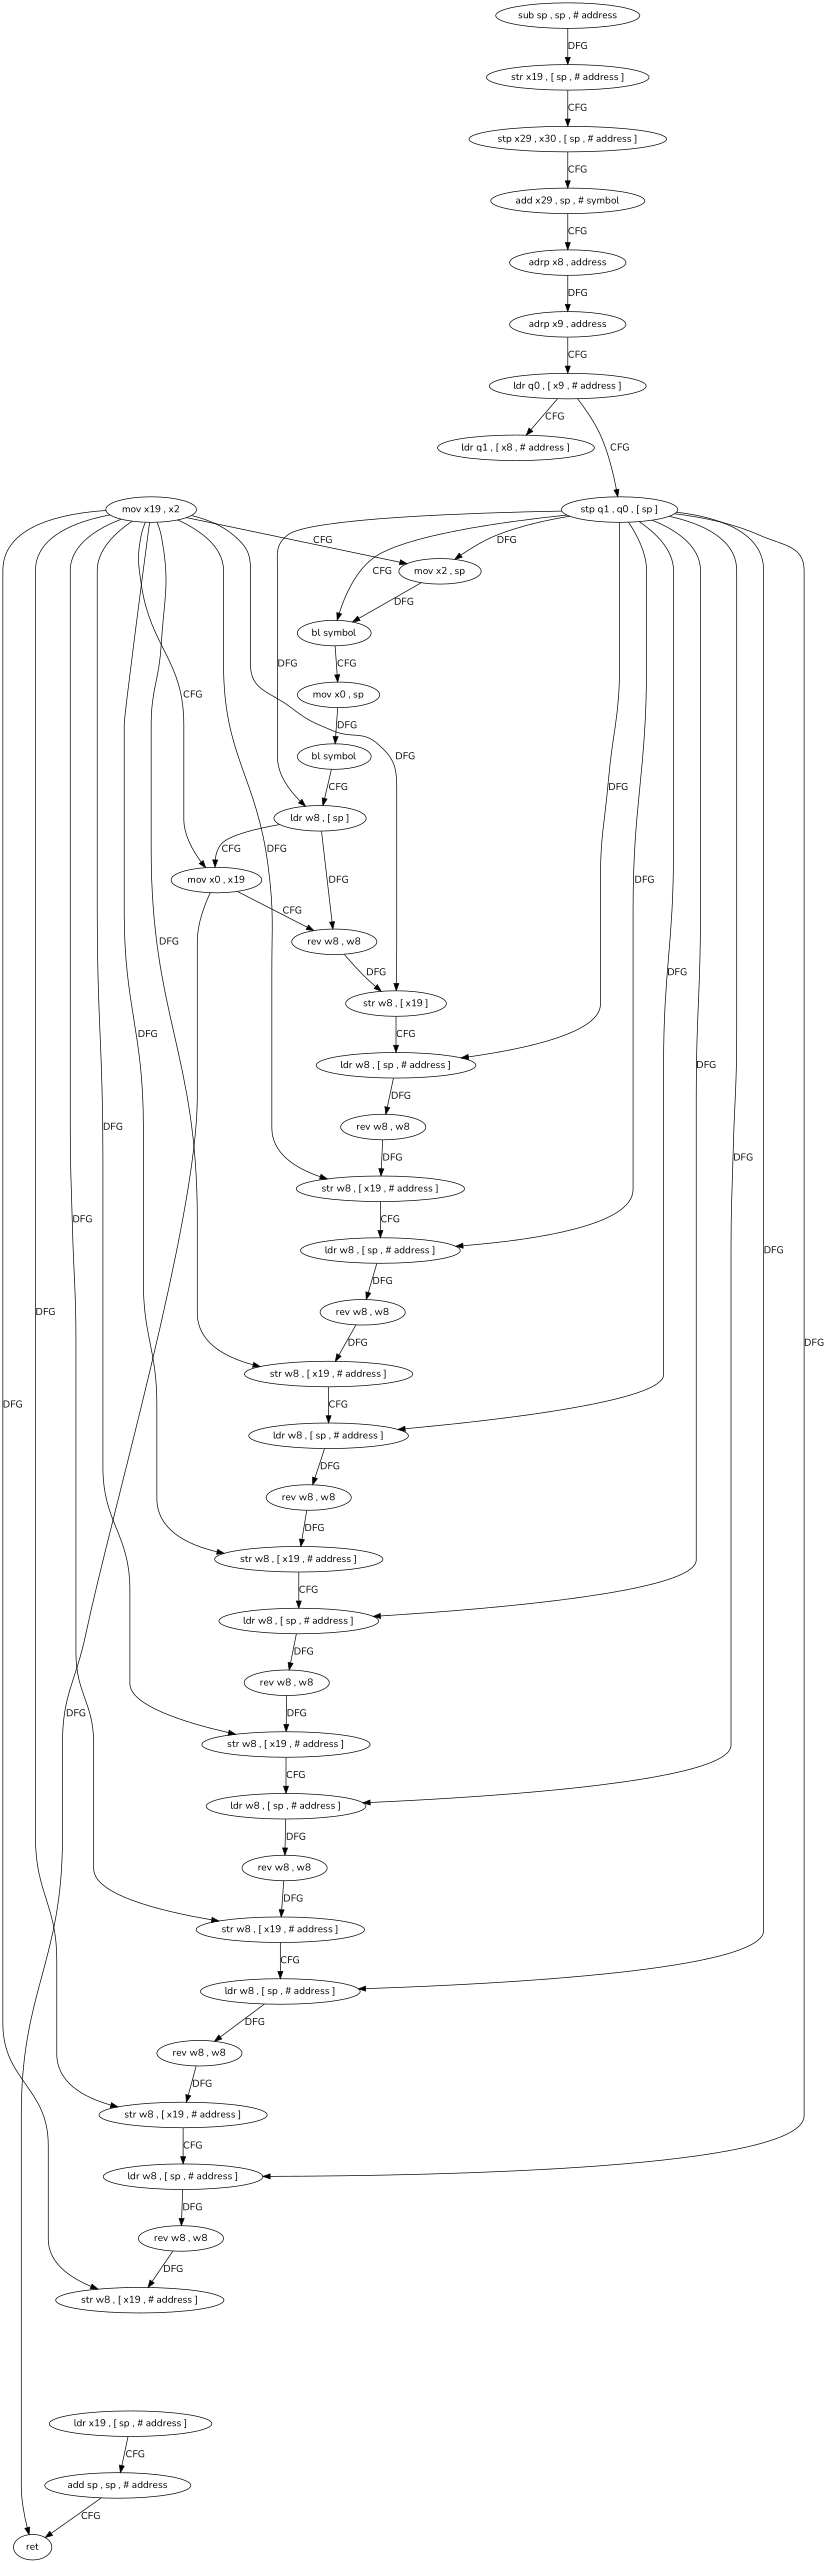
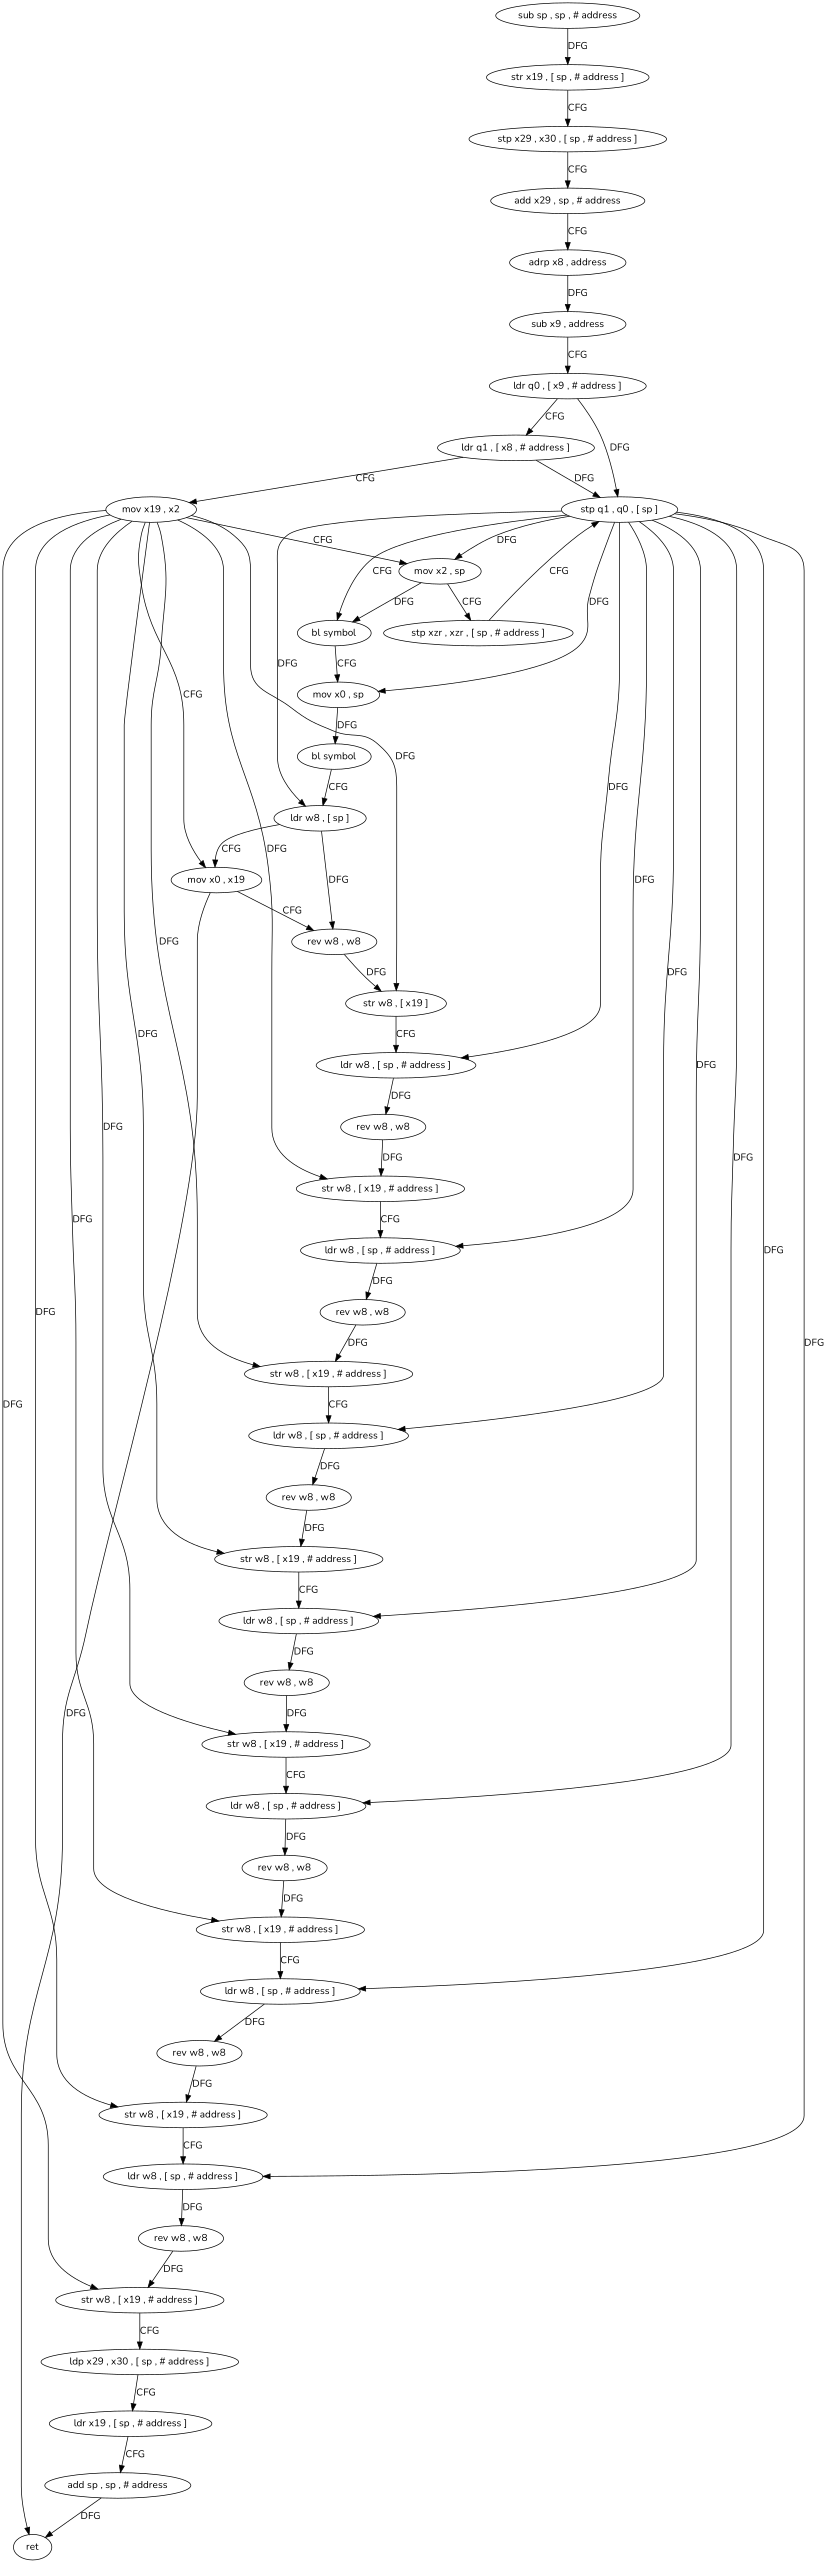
(568, 201) -> (568, 201)
(568, 324) -> (568, 324)
(620, 448) -> (620, 448)
none -> (565, 477)
none -> (330, 479)
none -> (478, 633)
none -> (548, 663)
none -> (140, 2362)
(91, 2516) -> (91, 2516)
